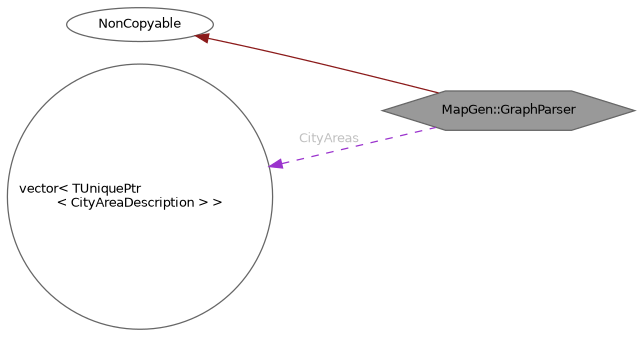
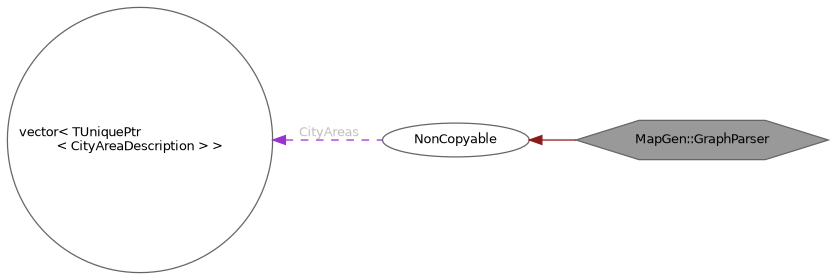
(359, 146) -> (334, 140)
